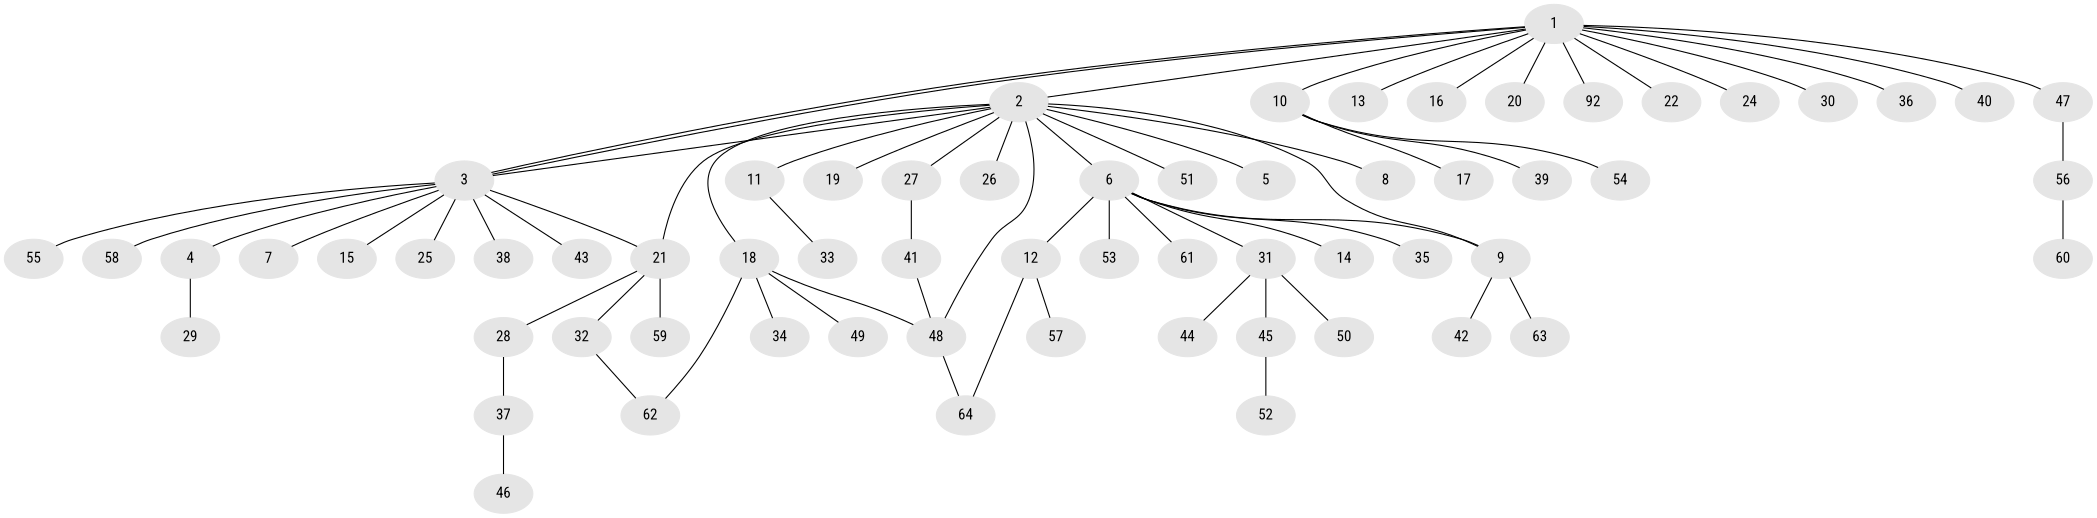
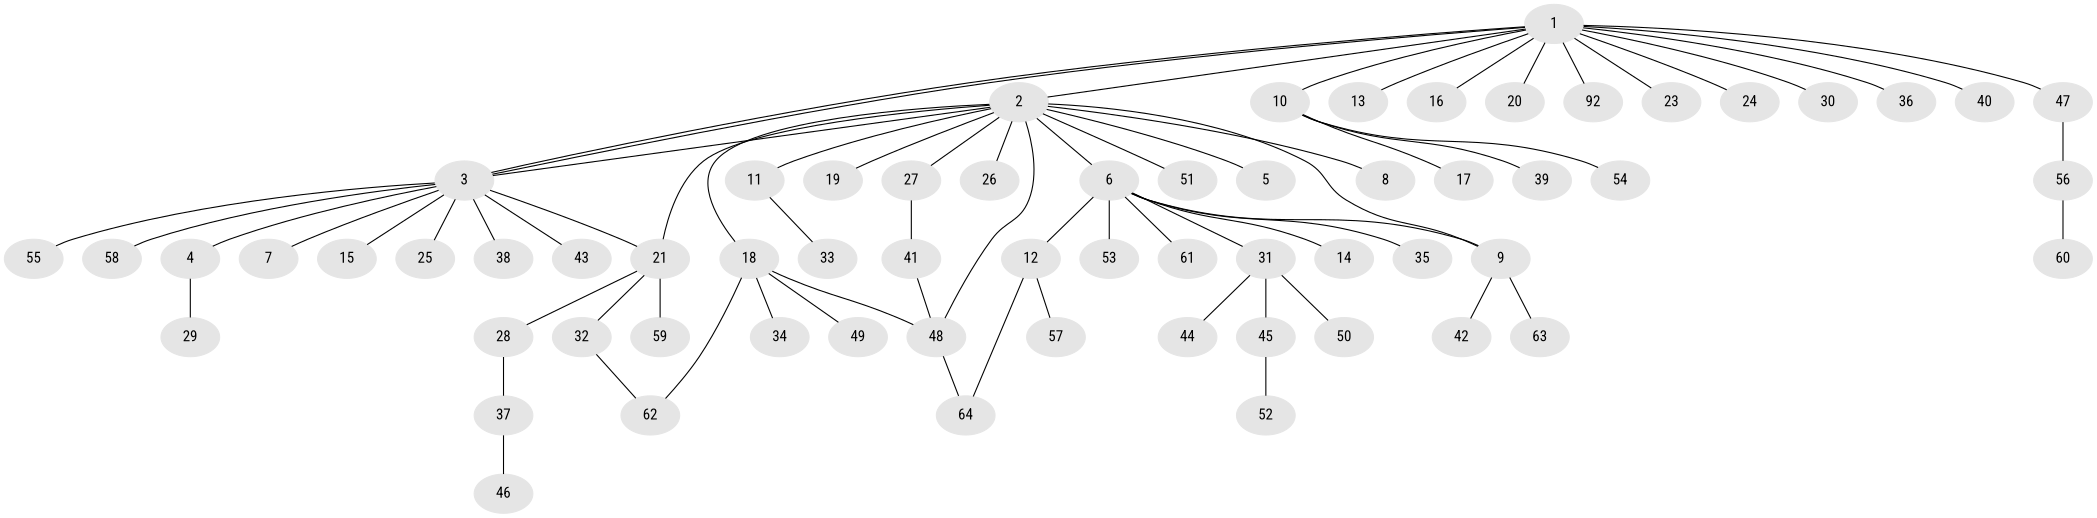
(1671, 102) -> (1671, 102)
